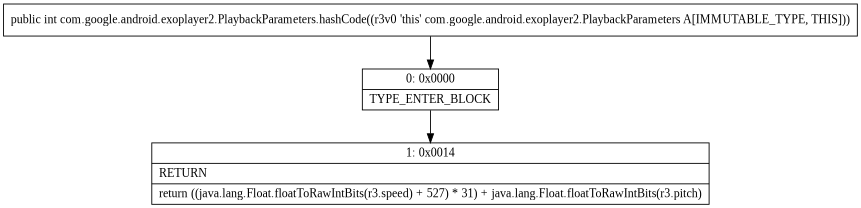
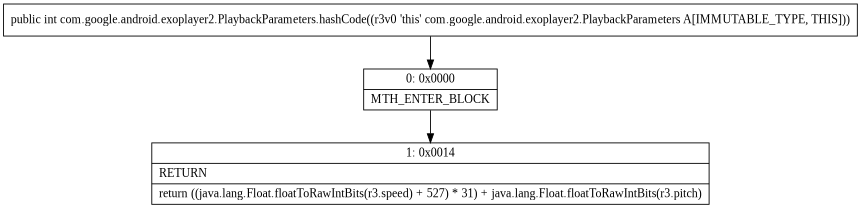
(430, 99) -> (430, 99)
